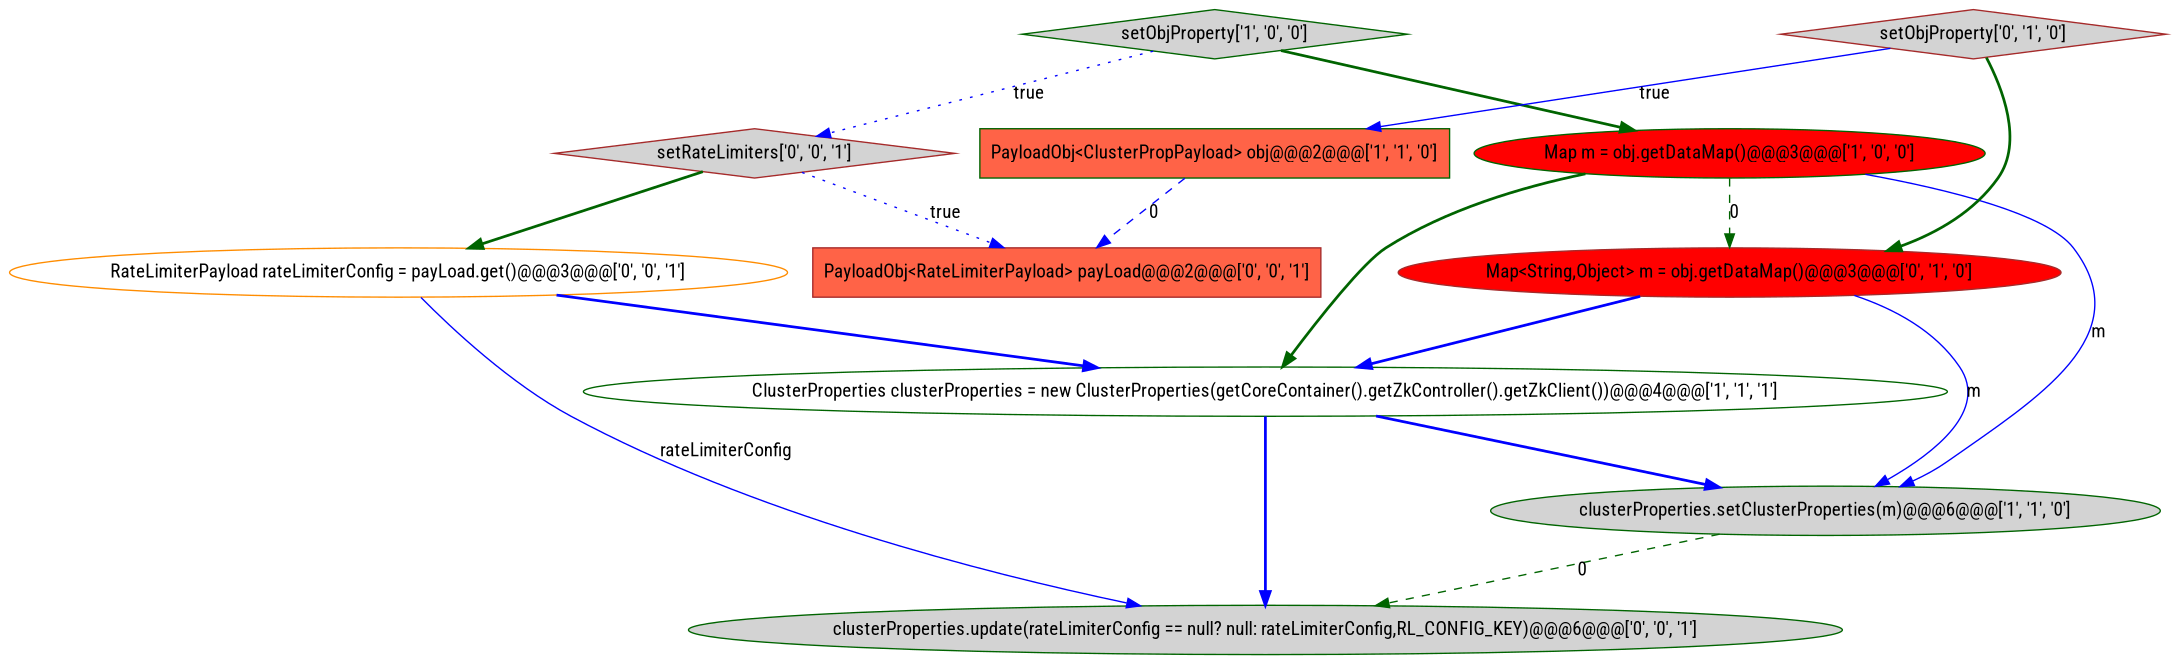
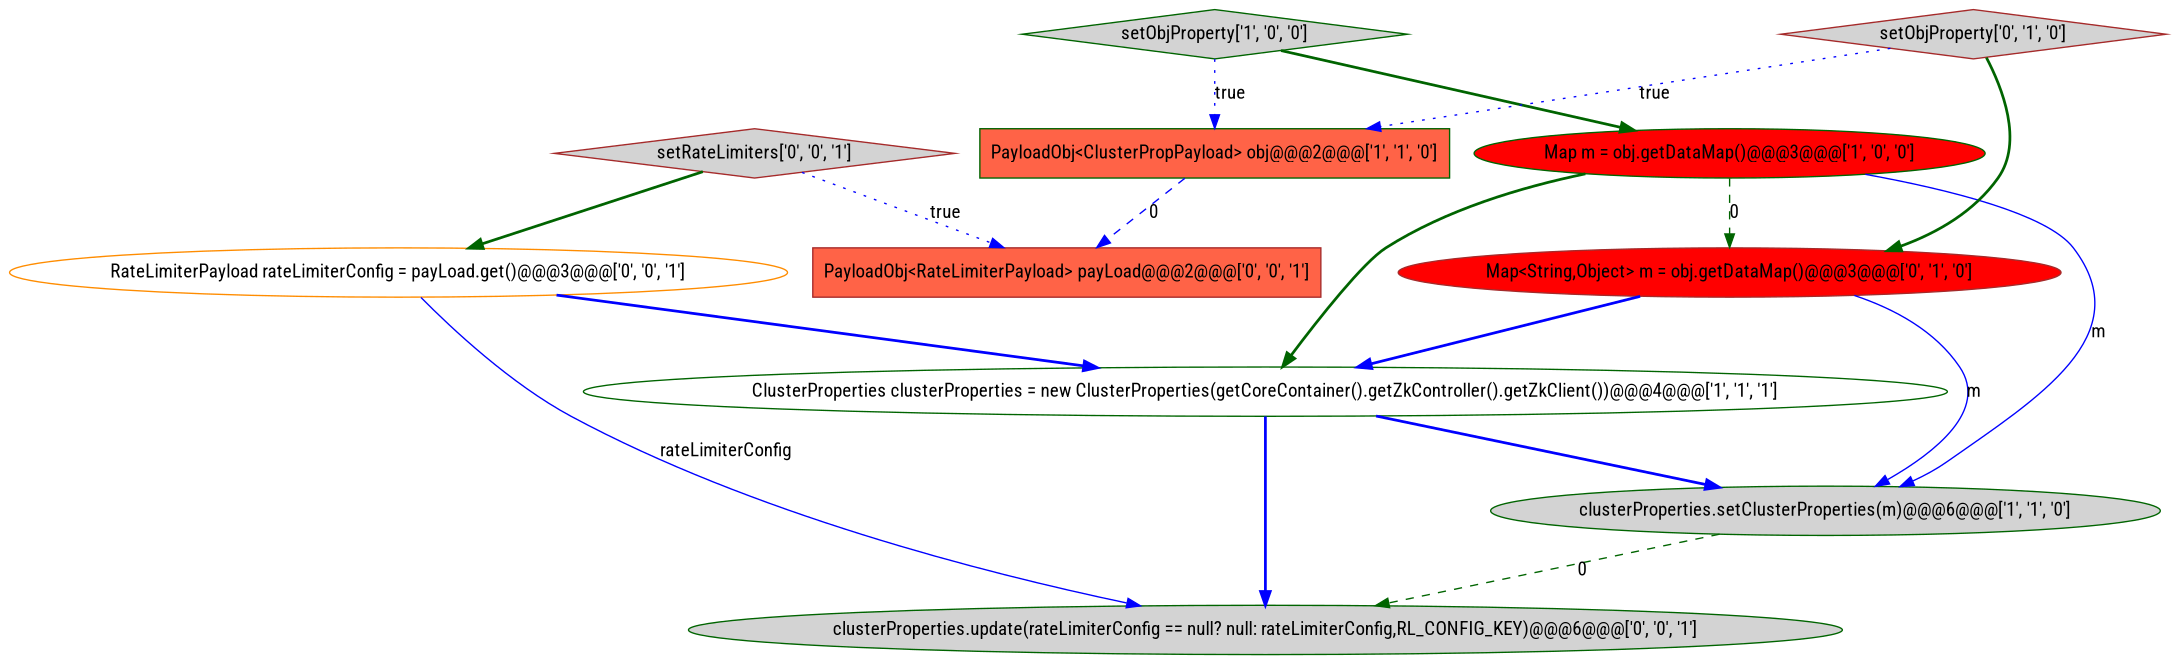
(1635, 87) -> (1635, 87)
(992, 92) -> (1215, 87)
